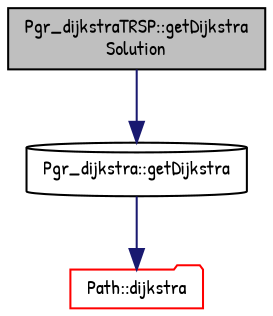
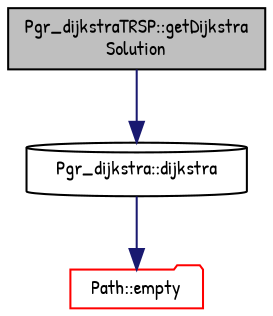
(137, 169) -> (137, 169)
(137, 289) -> (137, 289)
